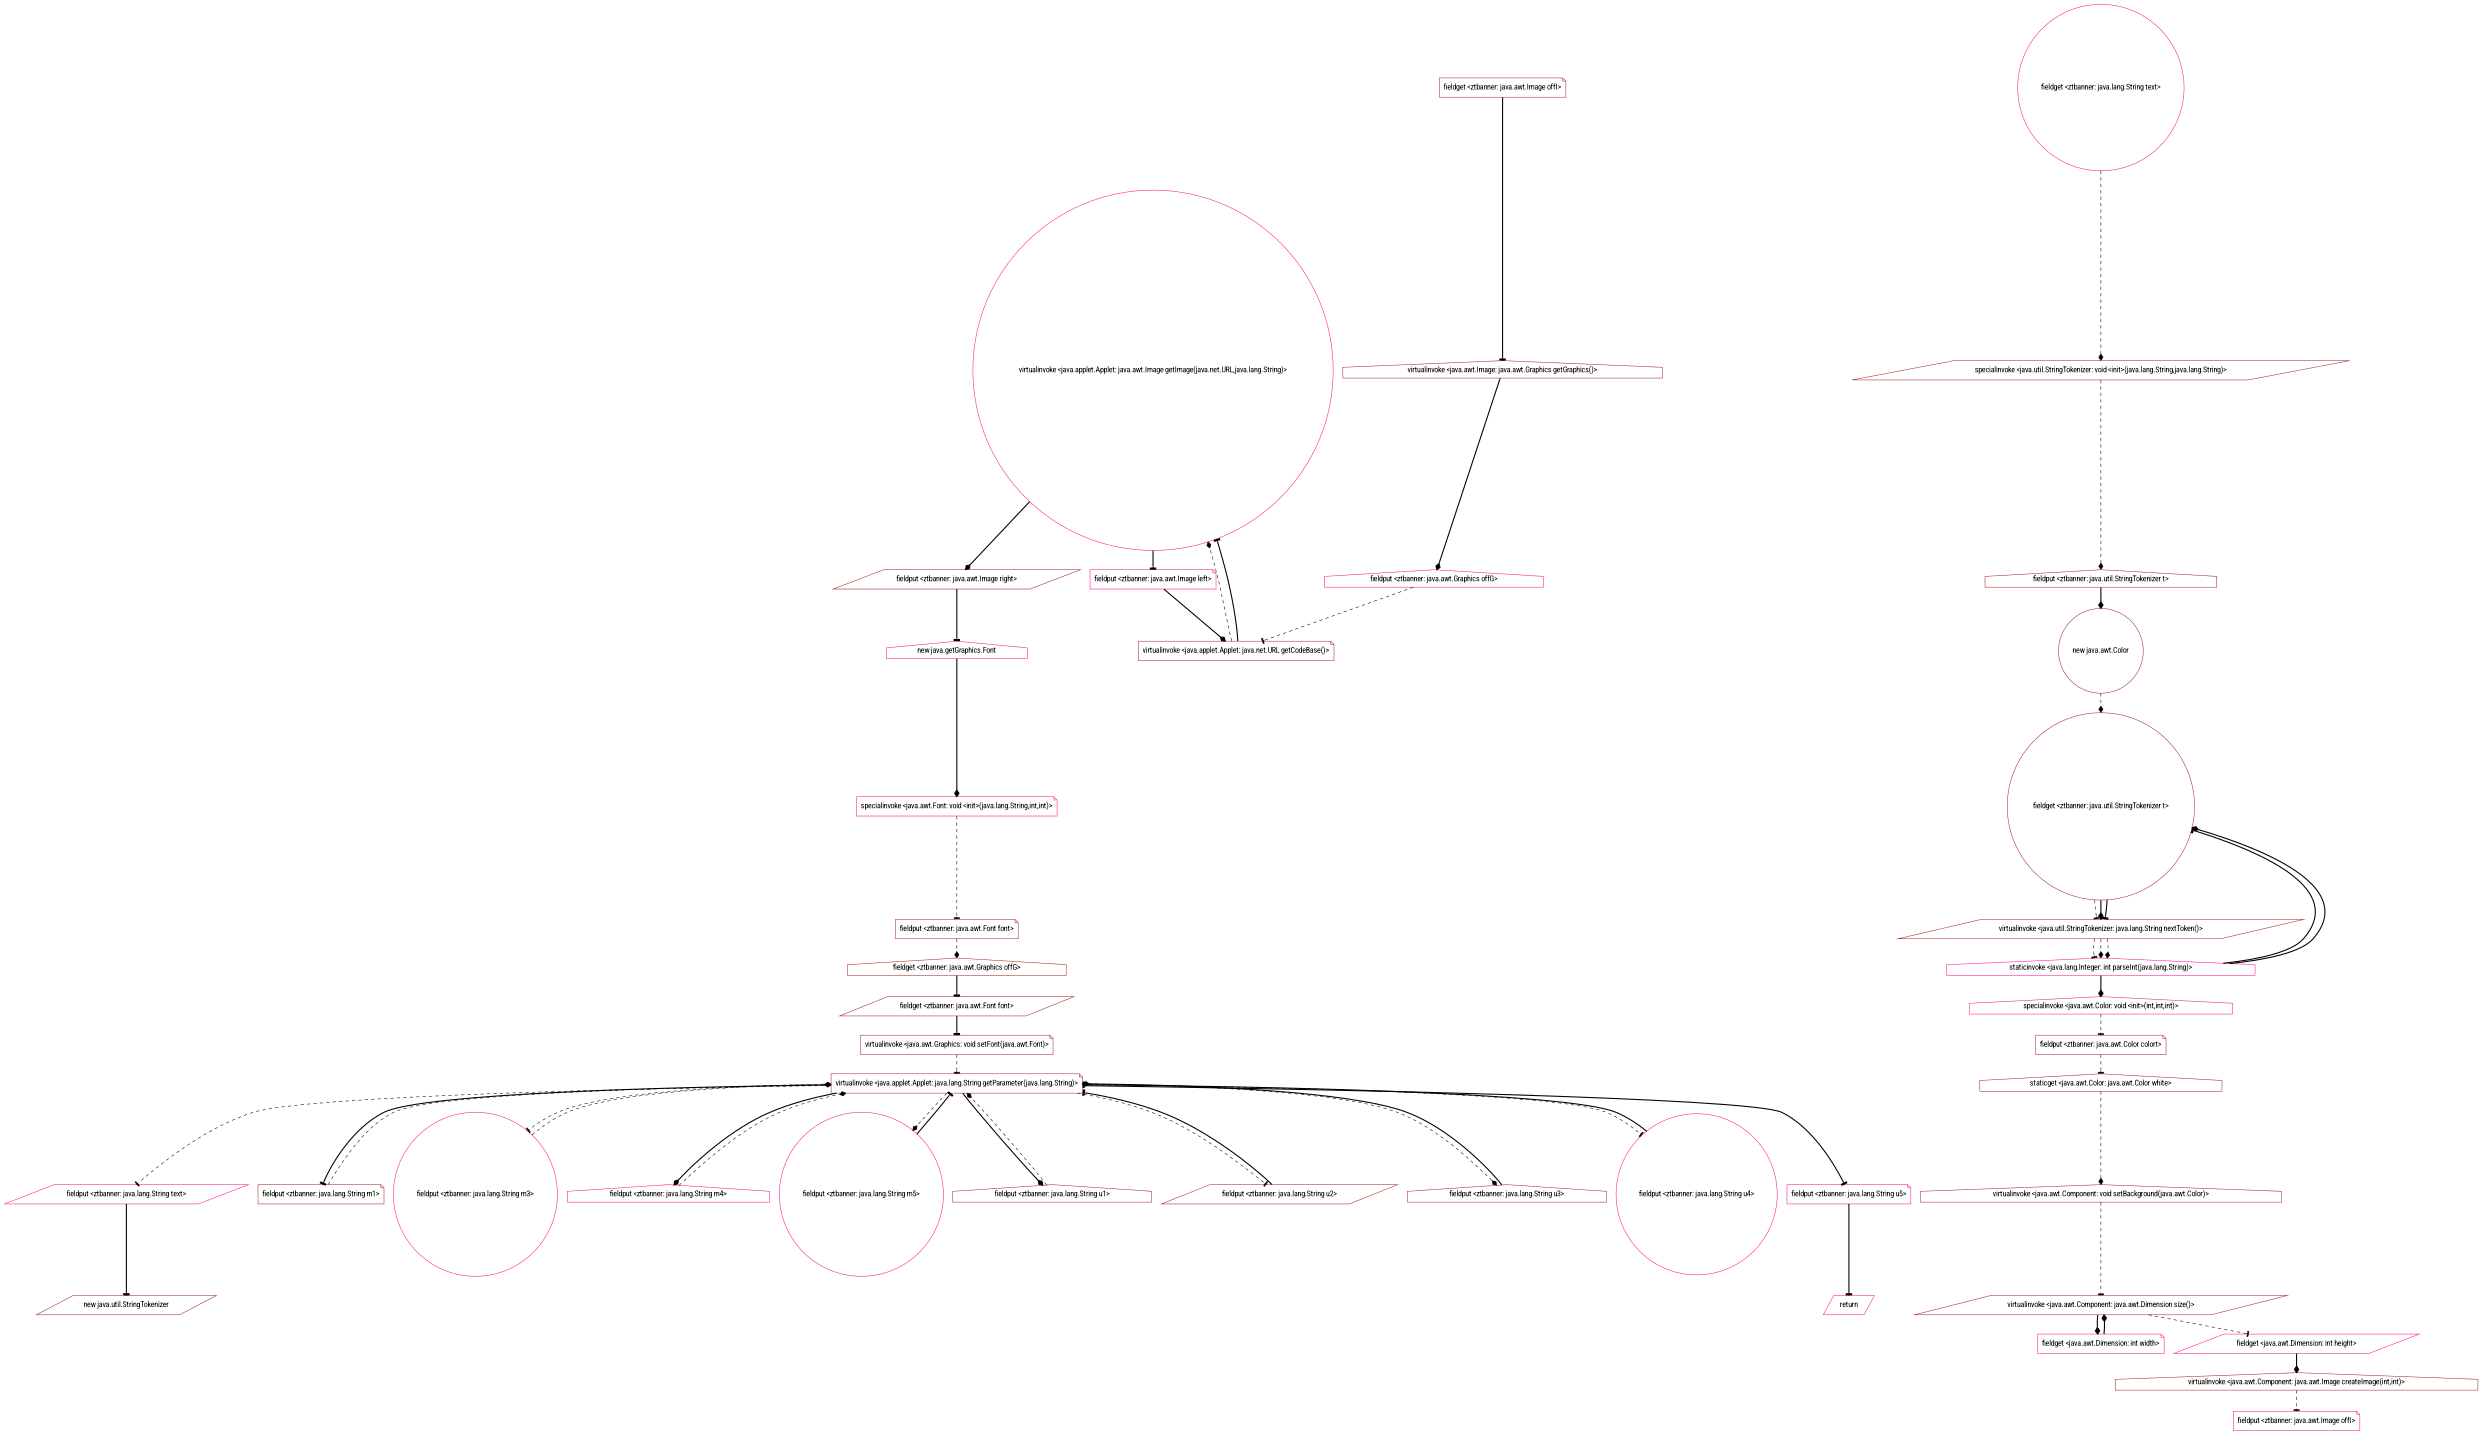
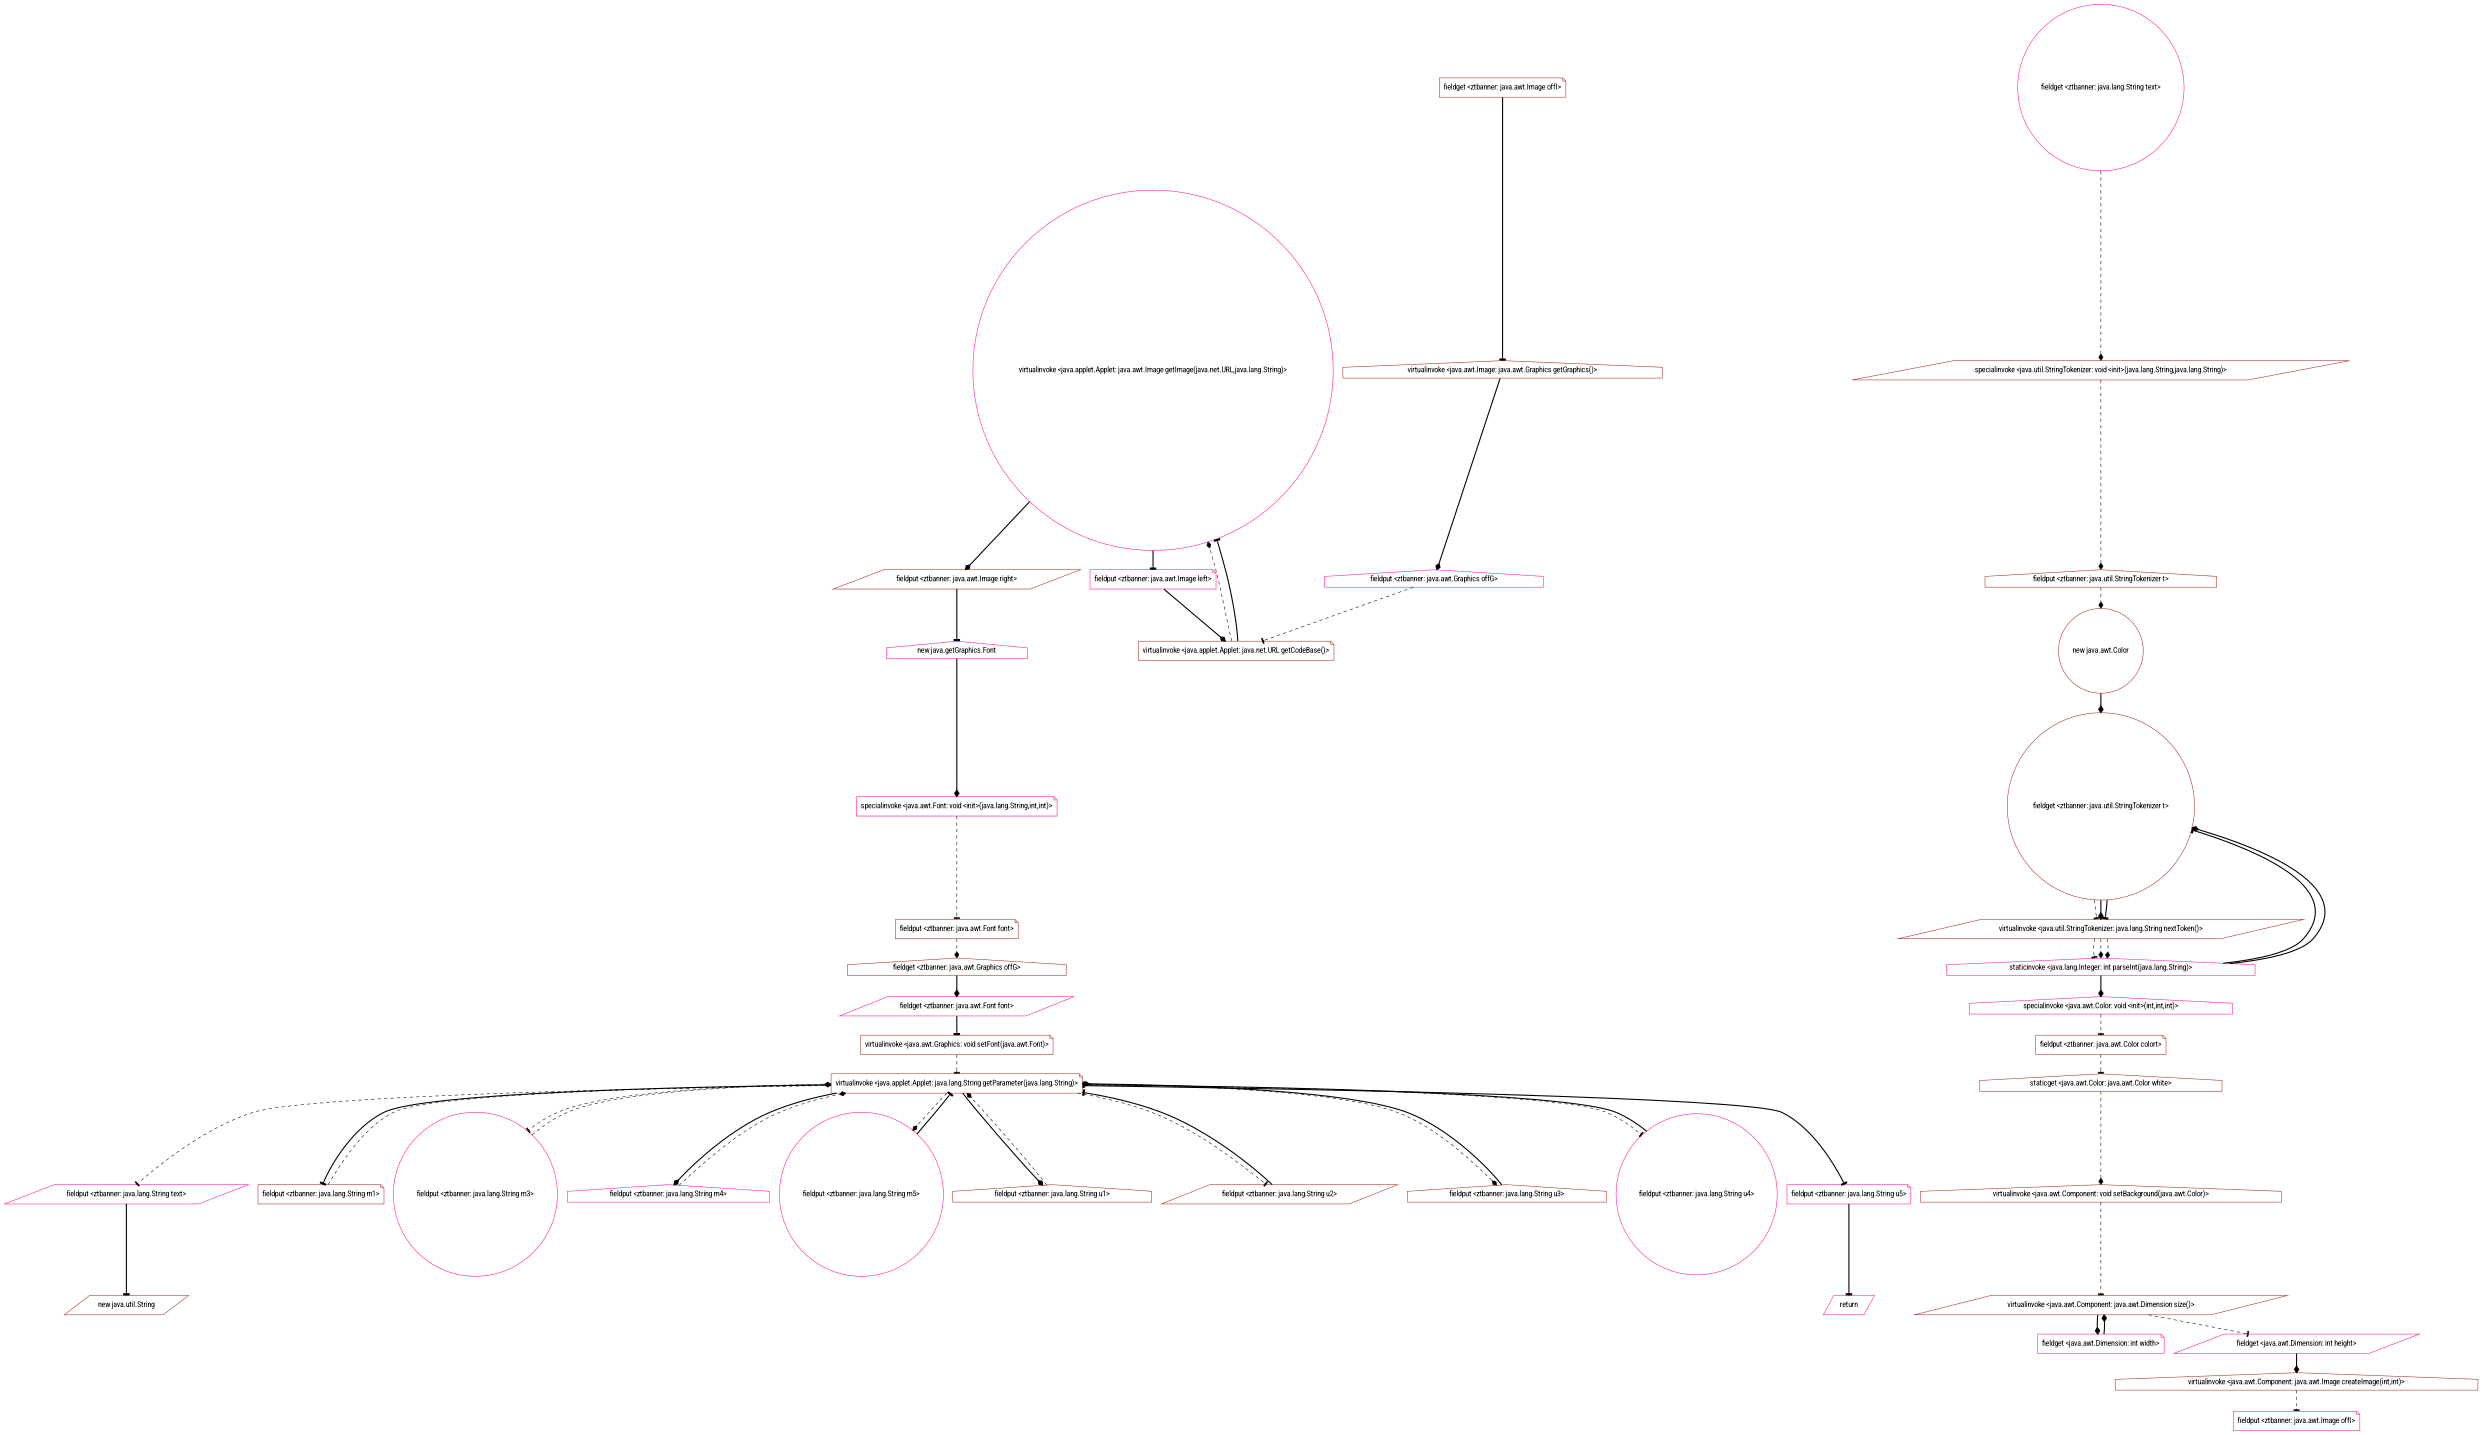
(2101, 595) -> (2101, 595)
(2101, 700) -> (2101, 700)
(957, 985) -> (957, 983)
(957, 1006) -> (957, 1006)
(126, 1305) -> (126, 1305)
